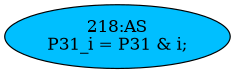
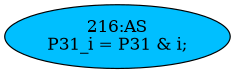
(117, 37) -> (117, 37)
